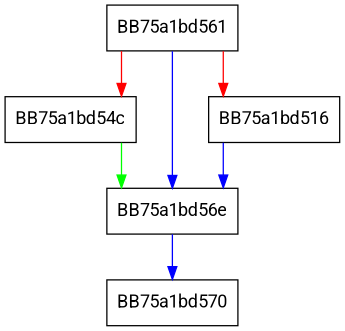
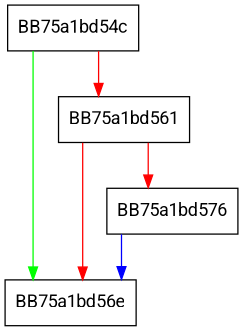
(121, 67) -> (99, 67)
(172, 113) -> (83, 205)
(274, 120) -> (172, 211)
(172, 303) -> none
